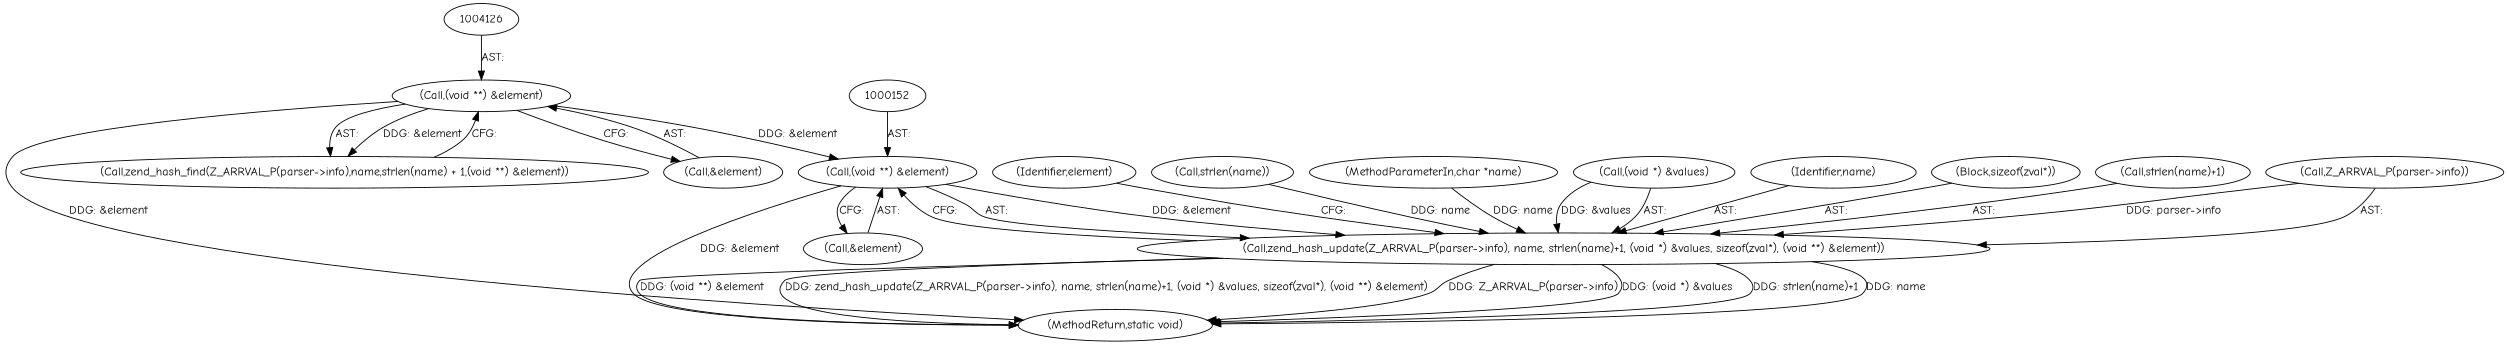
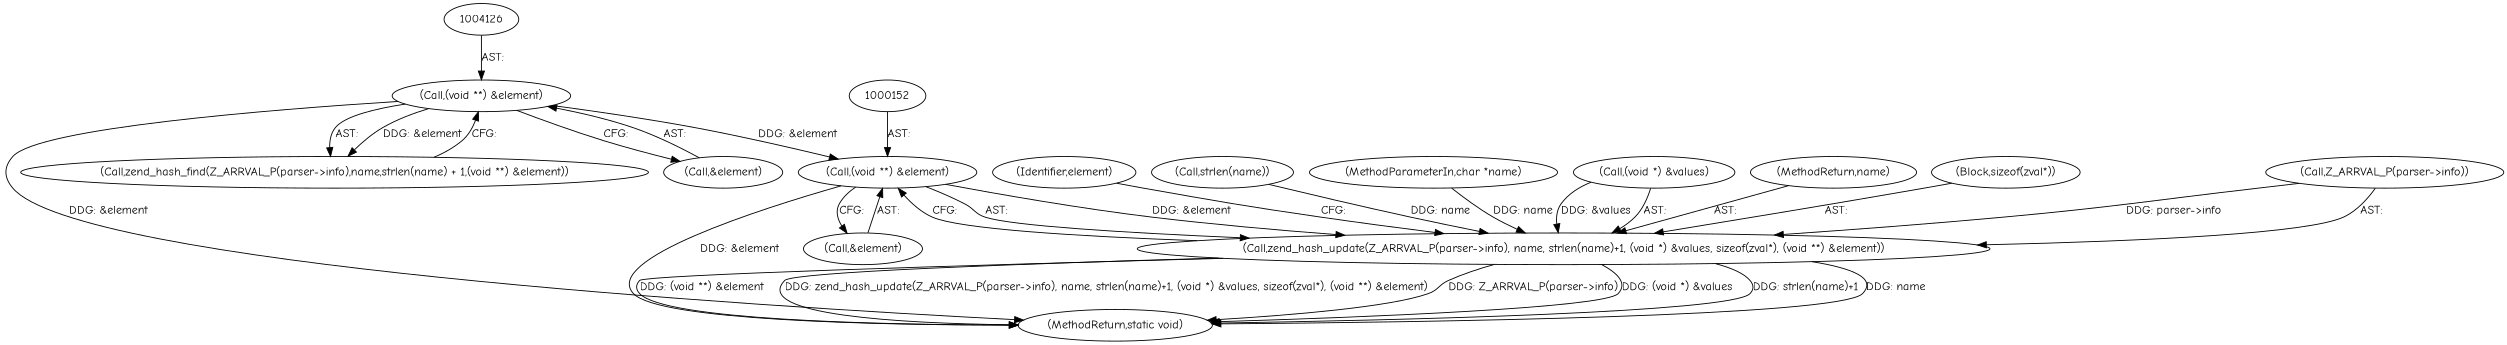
(1834, 172) -> (1834, 172)
(2173, 172) -> none
